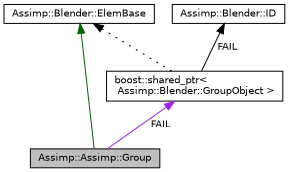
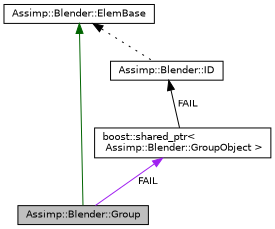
(137, 50) -> (127, 45)
(95, 158) -> (83, 215)
